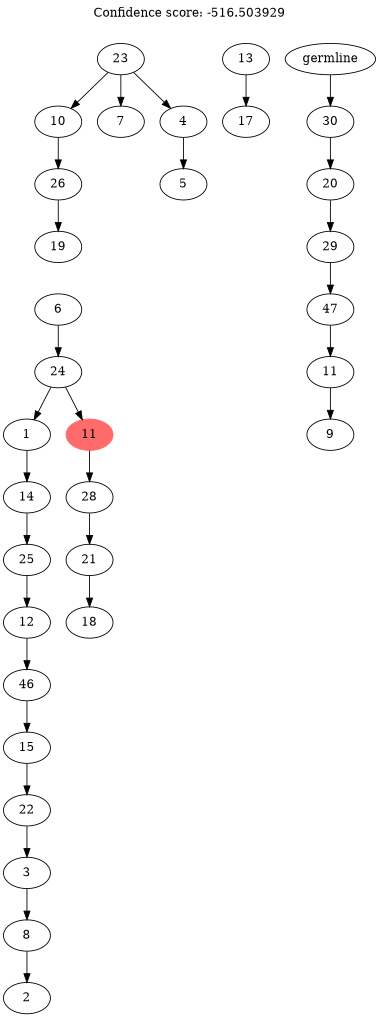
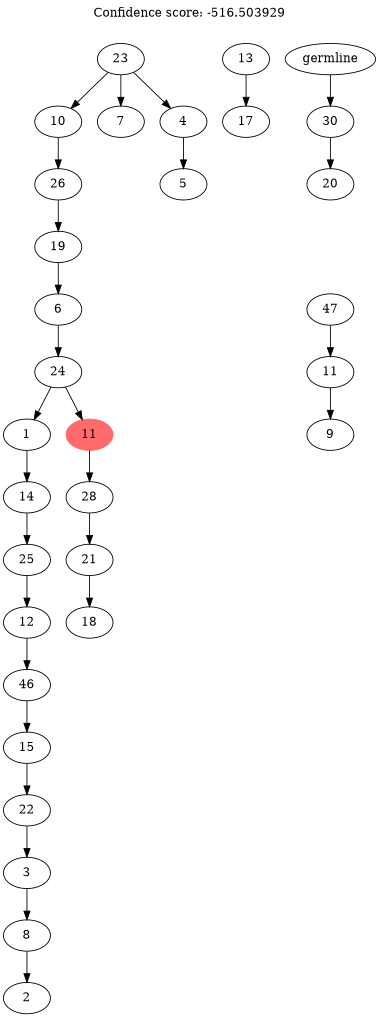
(330, 247) -> none
none -> (58, 274)
